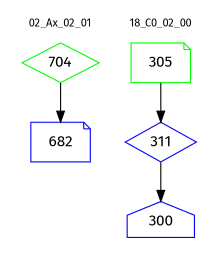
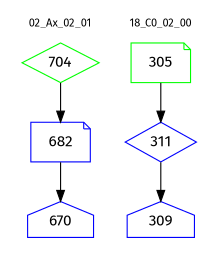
none -> (61, 221)
(161, 221) -> (161, 221)
